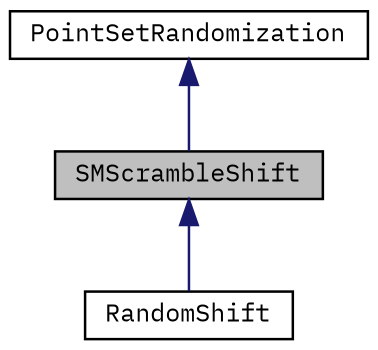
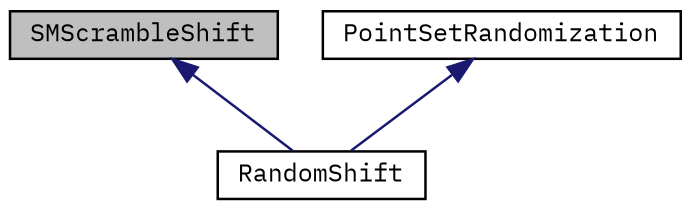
(189, 118) -> (402, 113)
